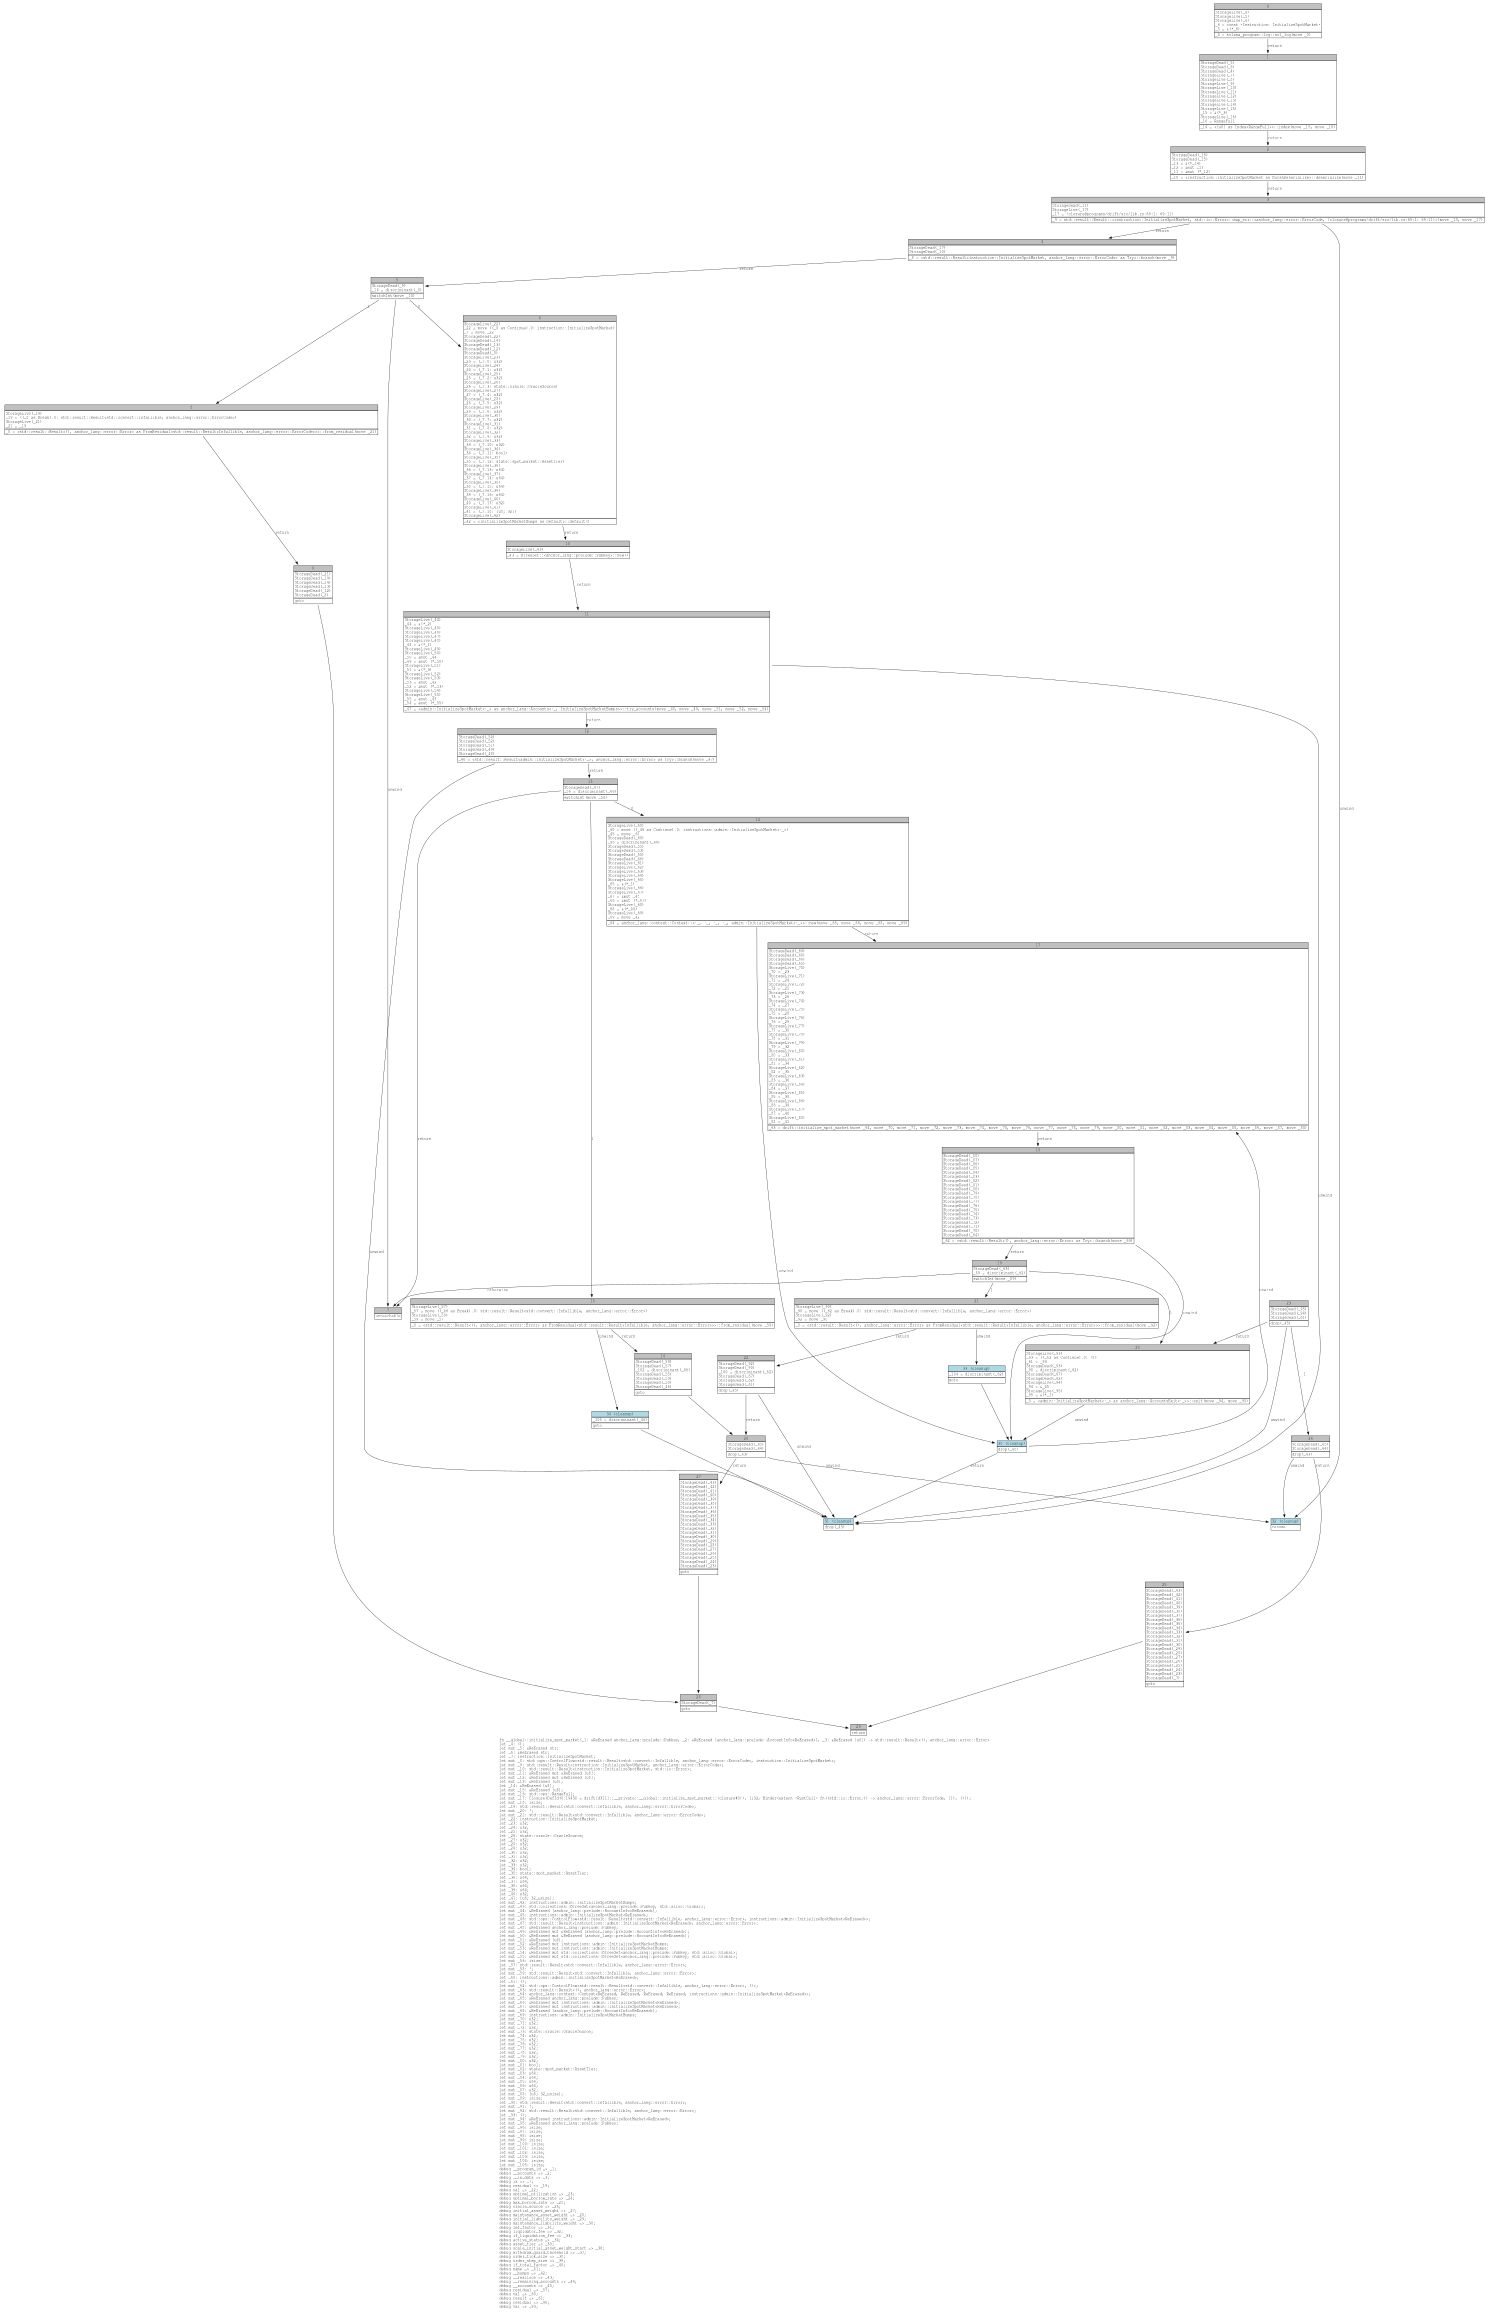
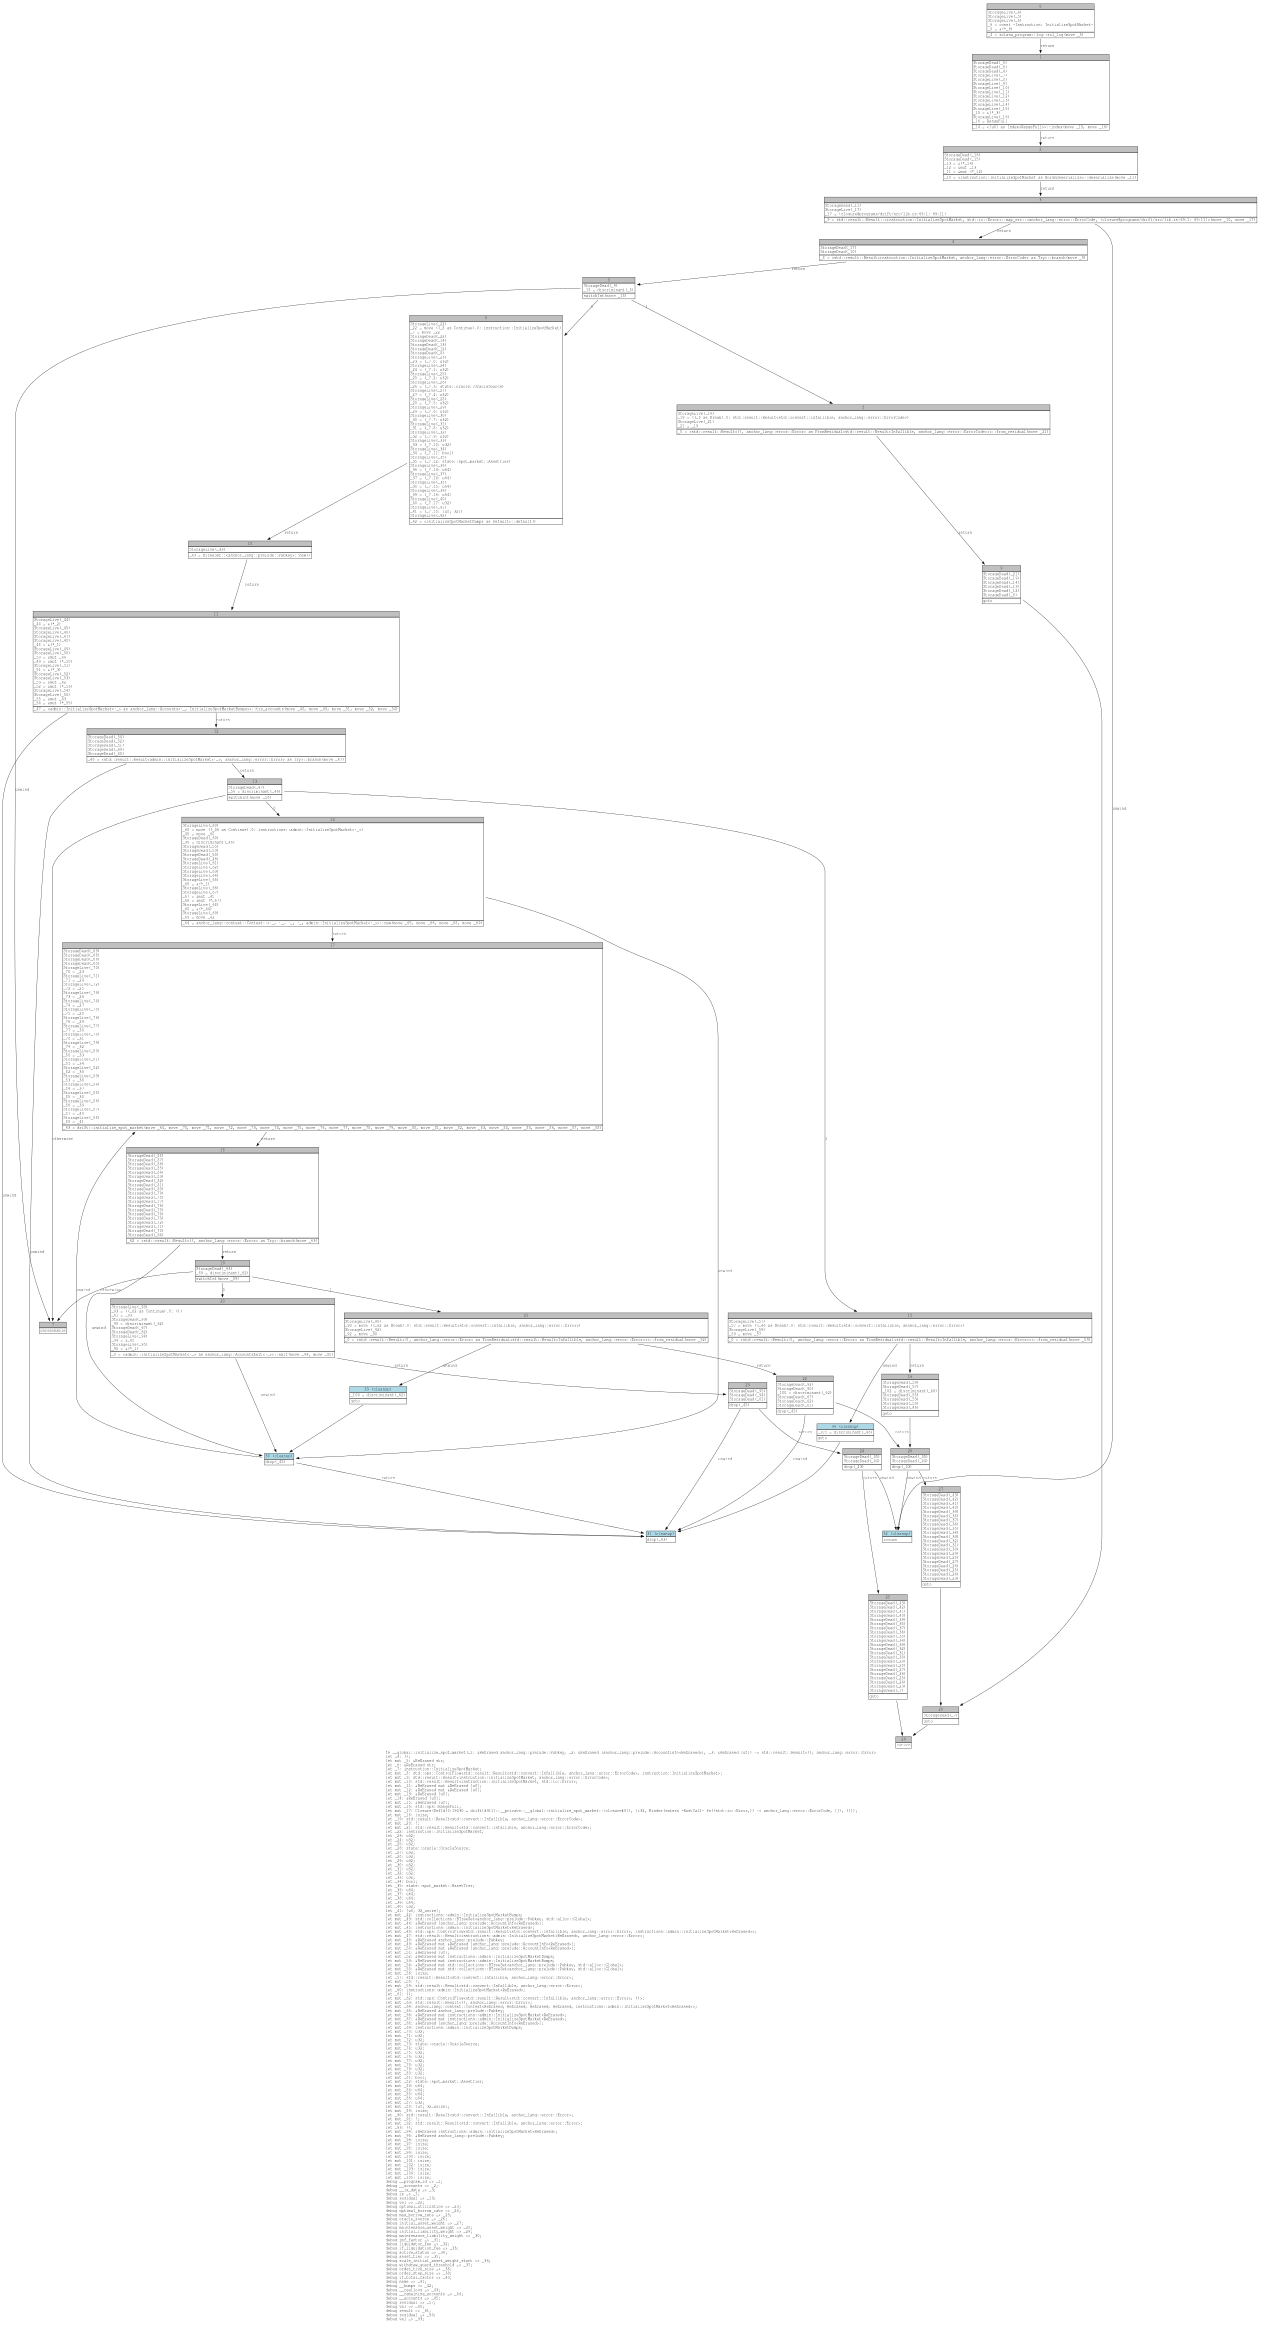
(424, 1139) -> (63, 1139)
(1242, 1332) -> (529, 1383)
(1305, 1374) -> (805, 1432)
